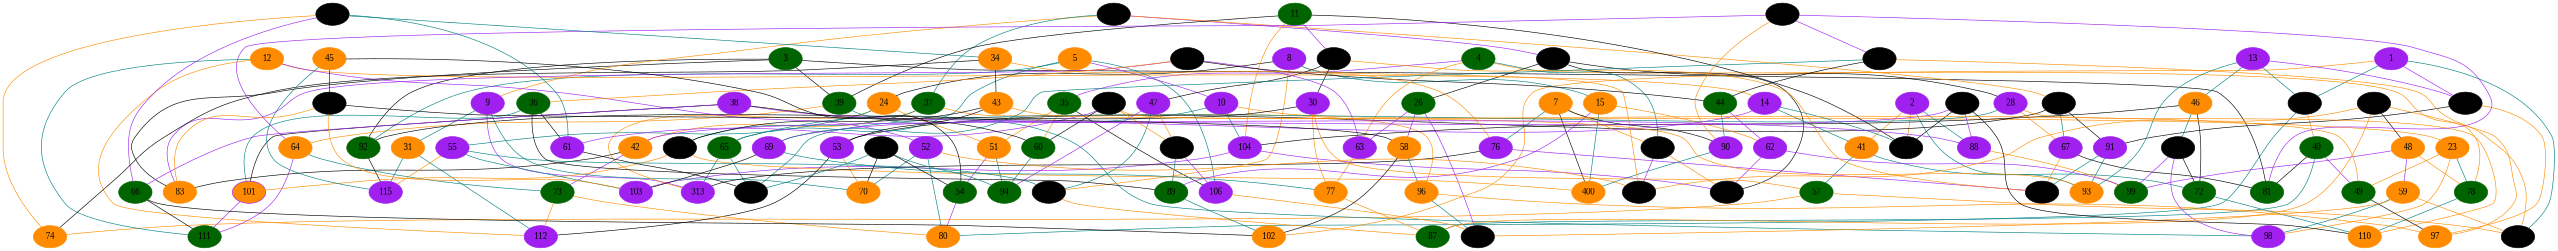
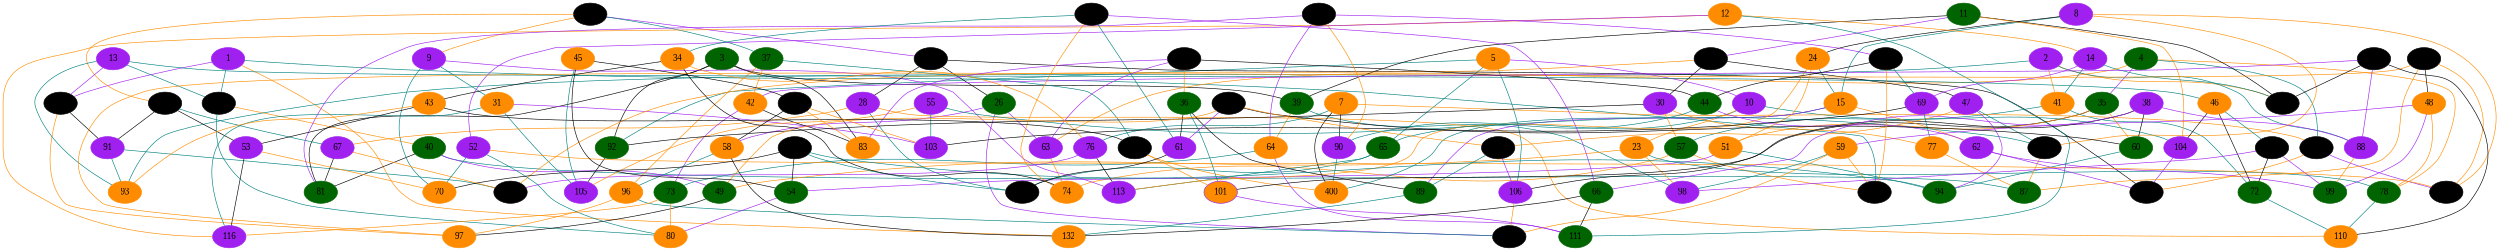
(732, 134) -> (1830, 86)
(940, 169) -> (715, 117)
(1346, 169) -> (1056, 170)
(386, 192) -> (581, 192)
(698, 192) -> (1119, 192)
(541, 237) -> (229, 237)
(1269, 237) -> (1069, 237)
